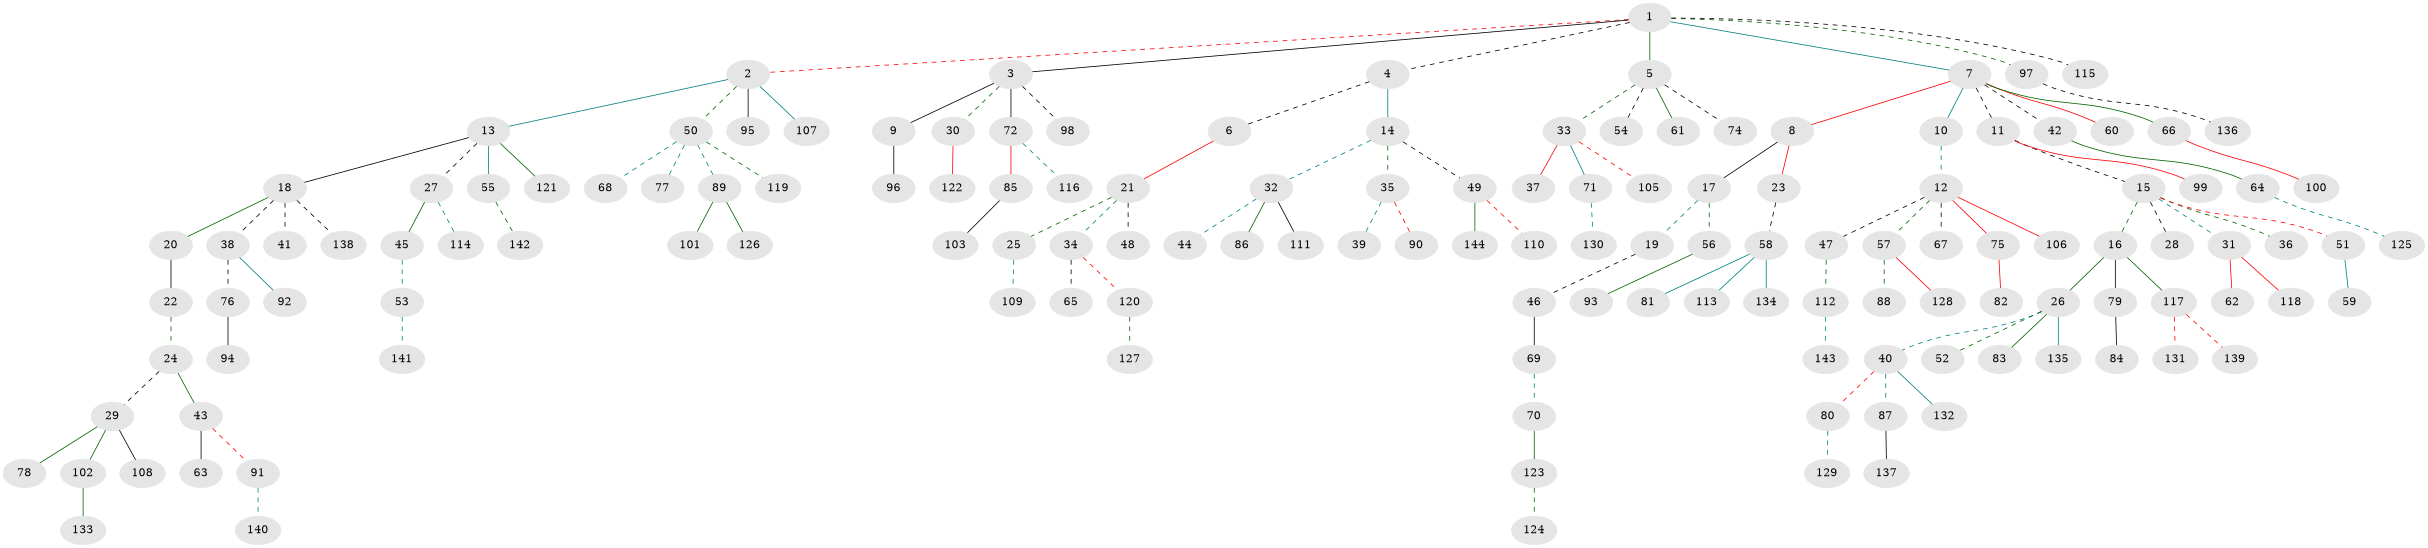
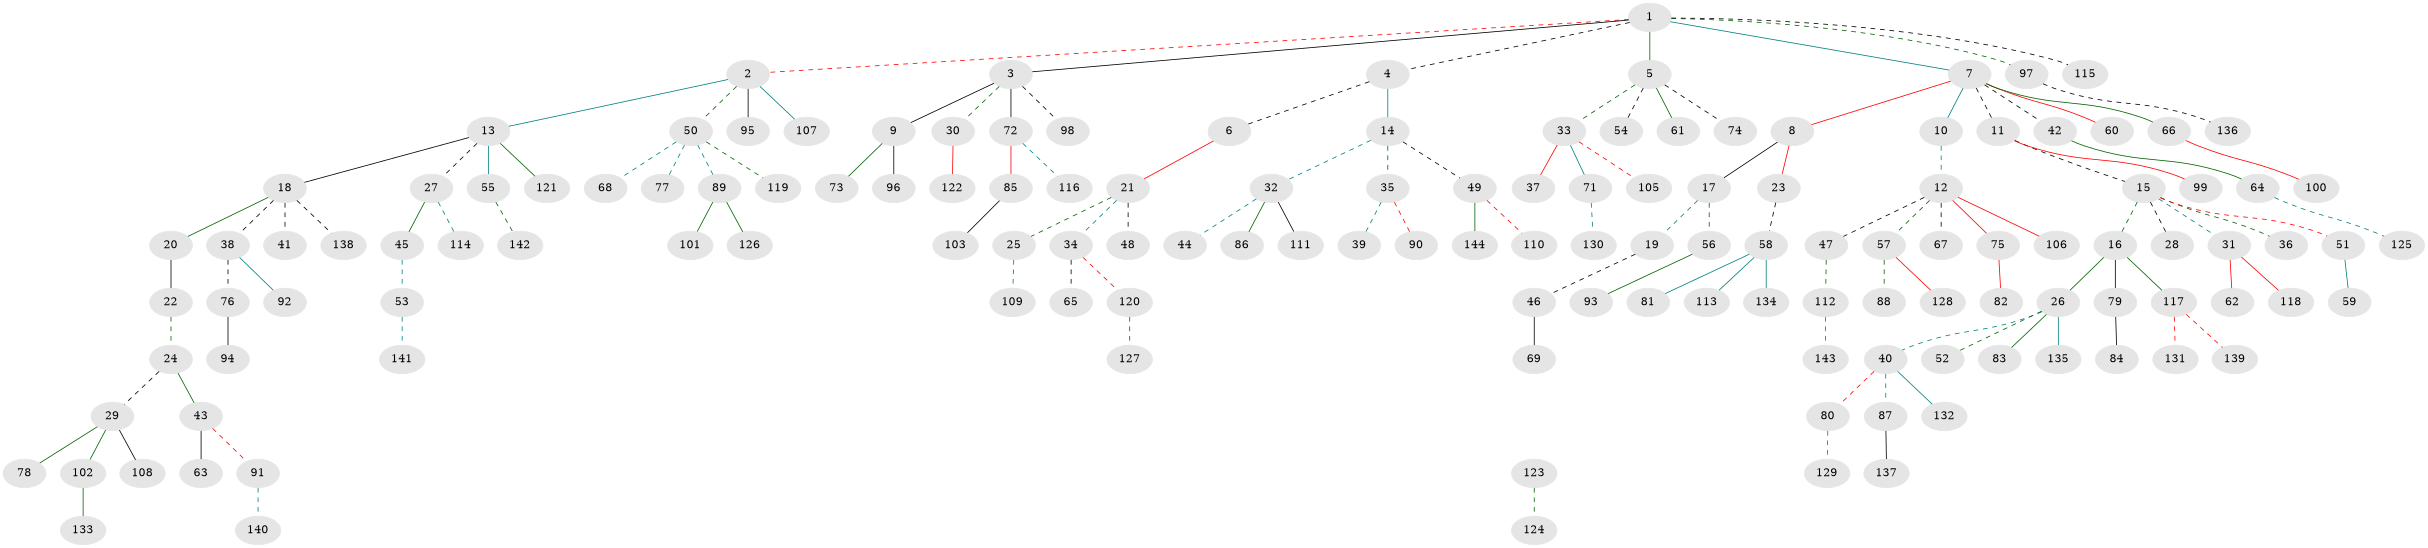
none -> (837, 188)
(1534, 416) -> none
